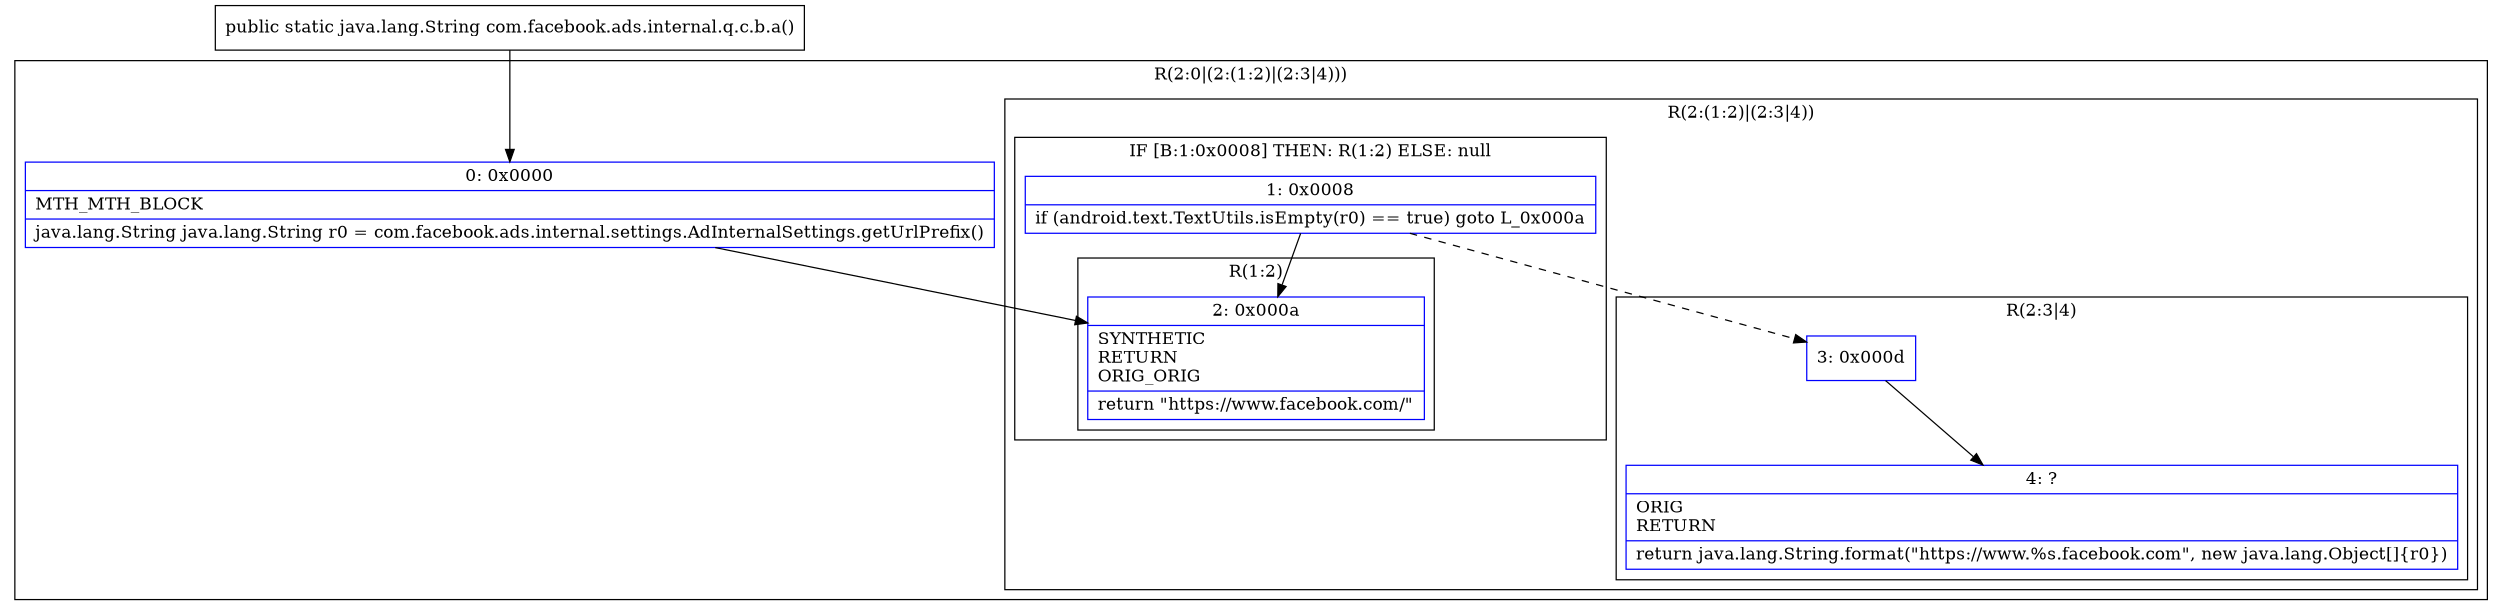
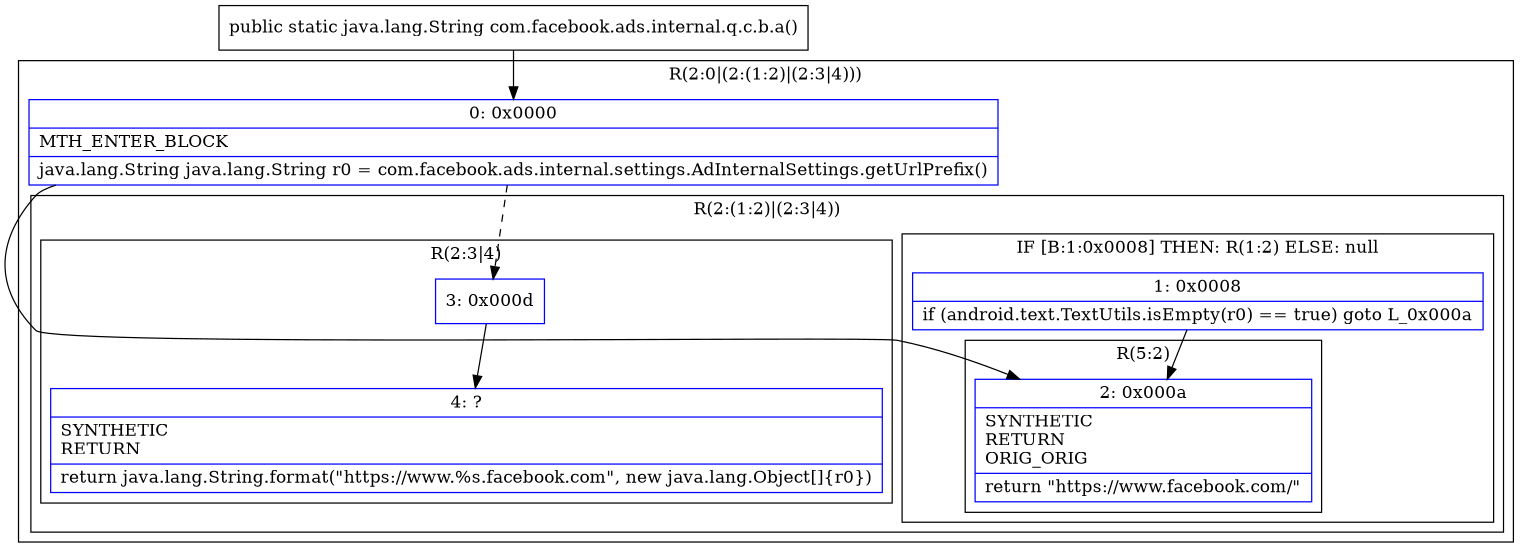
(119, 204) -> (134, 142)
(1256, 272) -> (1143, 355)
(1592, 283) -> (501, 226)
(1660, 507) -> (115, 431)
